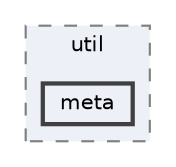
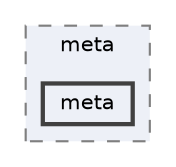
(88, 46) -> (88, 46)
